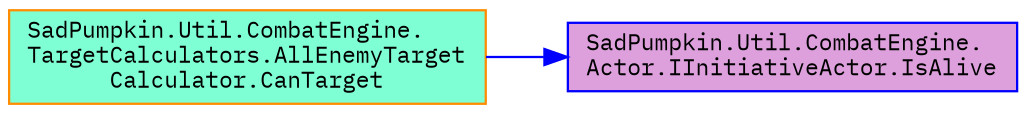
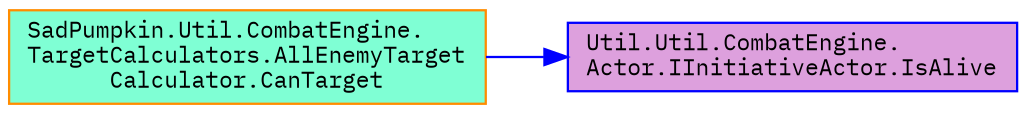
(792, 57) -> (792, 57)
